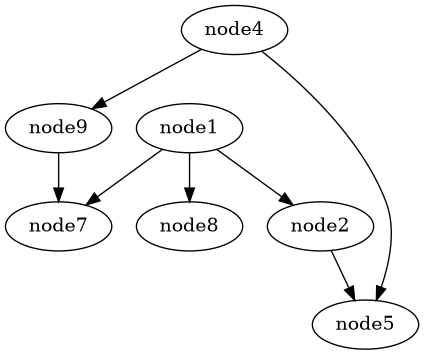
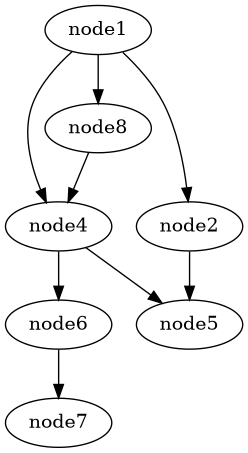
(59, 128) -> (59, 325)
none -> (81, 171)
(130, 173) -> (30, 115)
